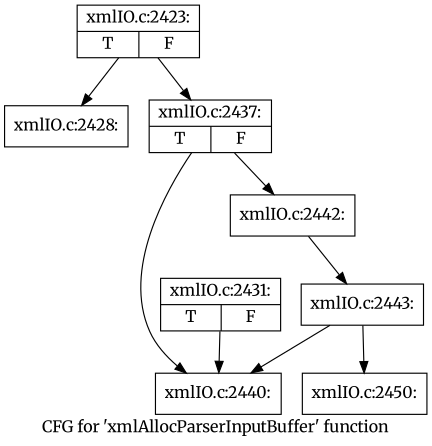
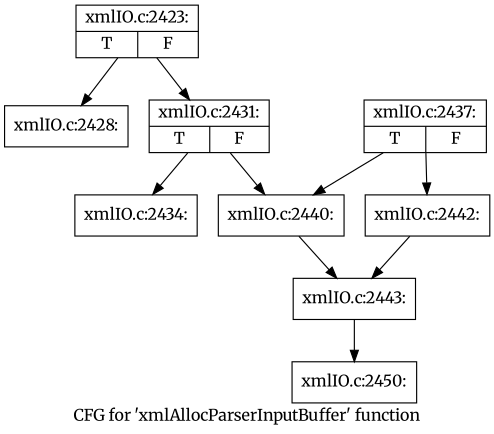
(171, 74) -> (170, 74)
none -> (136, 215)
(295, 346) -> (314, 253)
